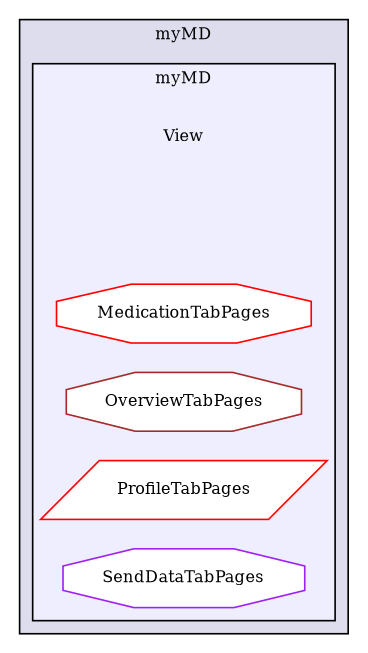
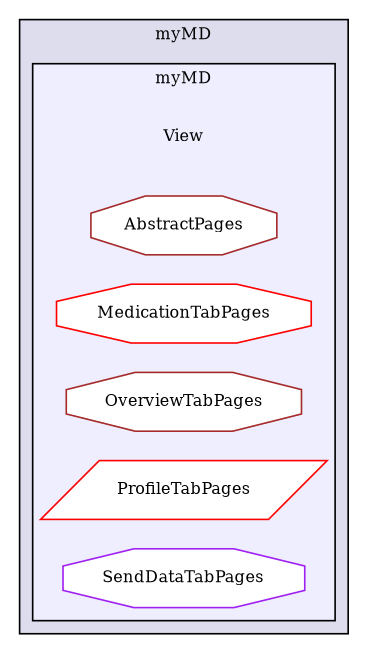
none -> (184, 225)
